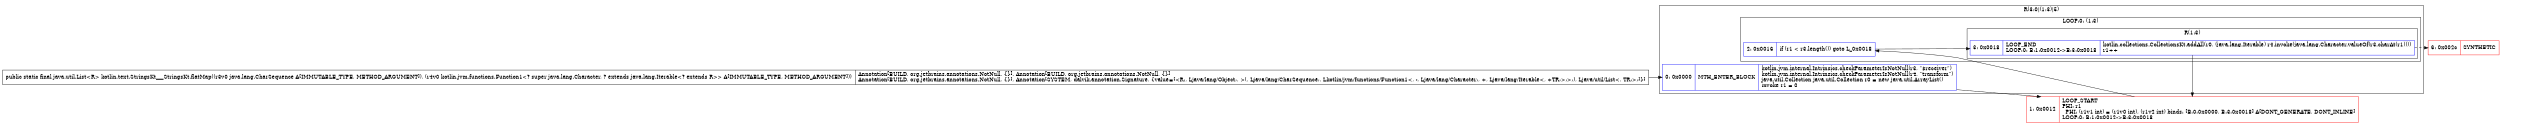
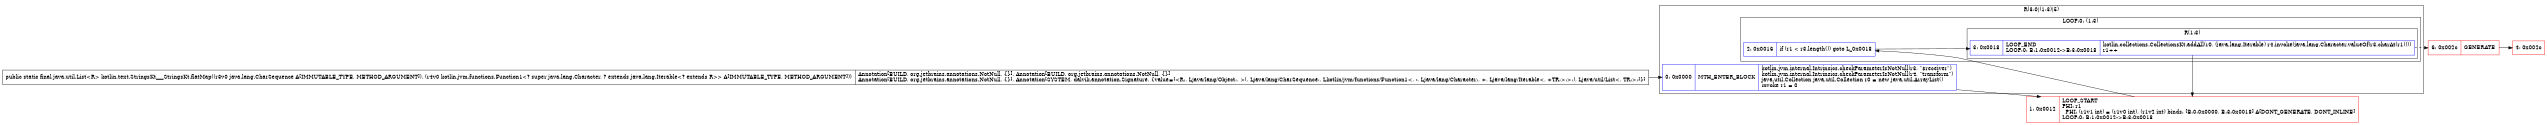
(2480, 48) -> (2480, 48)
none -> (2529, 48)
